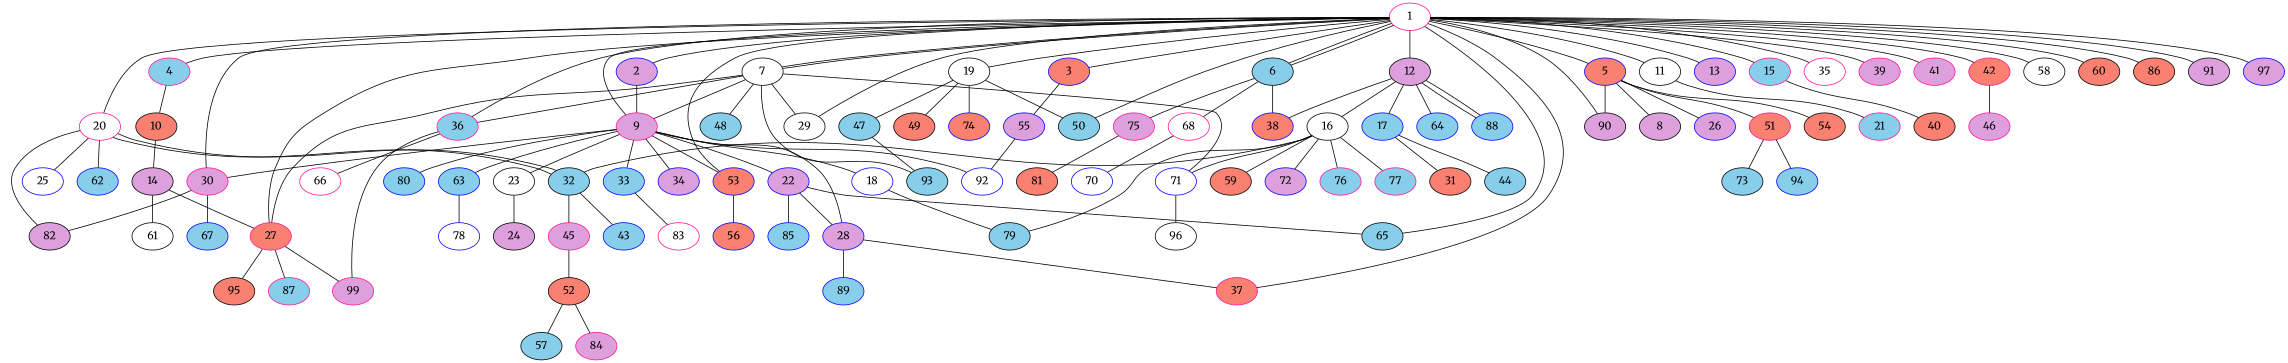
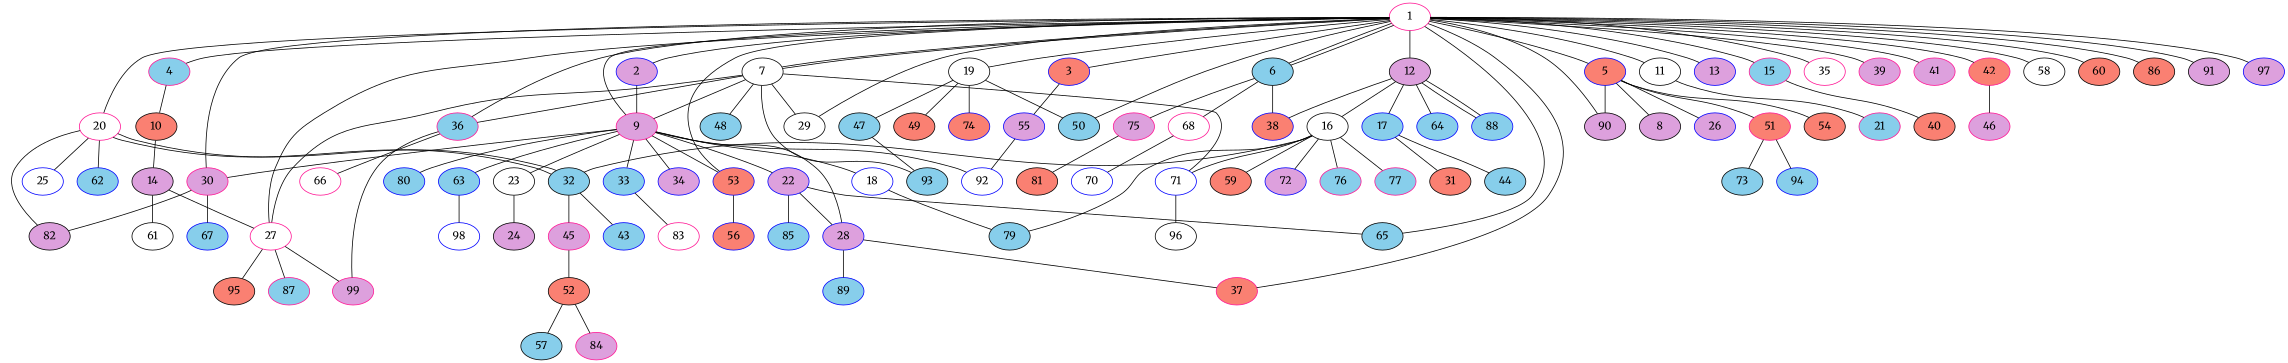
(271, 236) -> (271, 236)
(459, 236) -> (459, 236)
